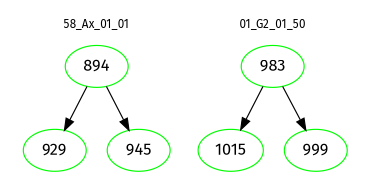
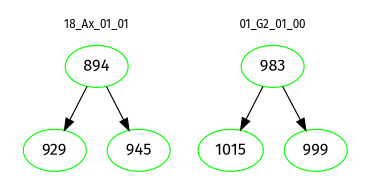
(97, 25) -> (97, 25)
(273, 25) -> (273, 25)
